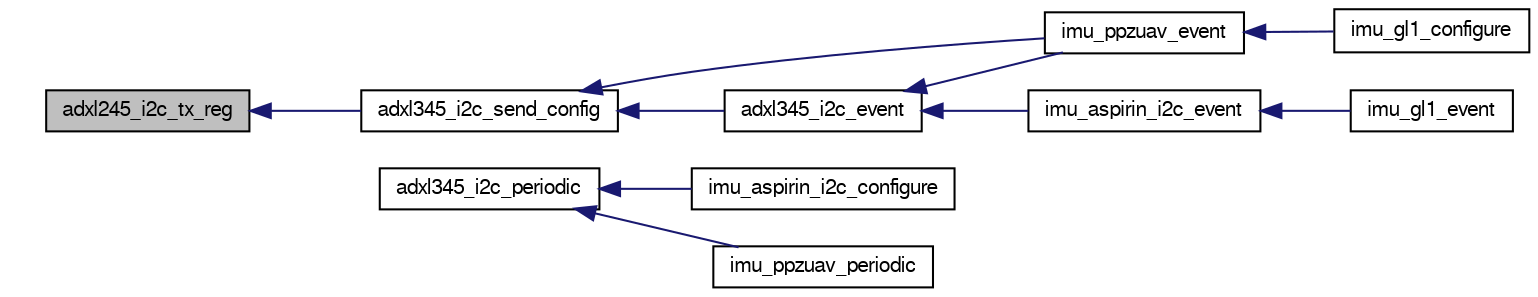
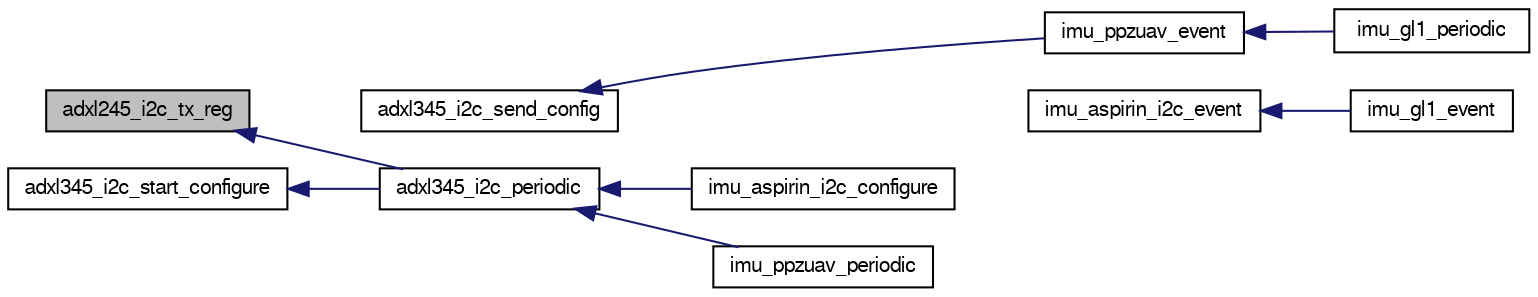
(1432, 31) -> (1432, 31)
(316, 111) -> (329, 152)
(823, 111) -> none
none -> (148, 189)
